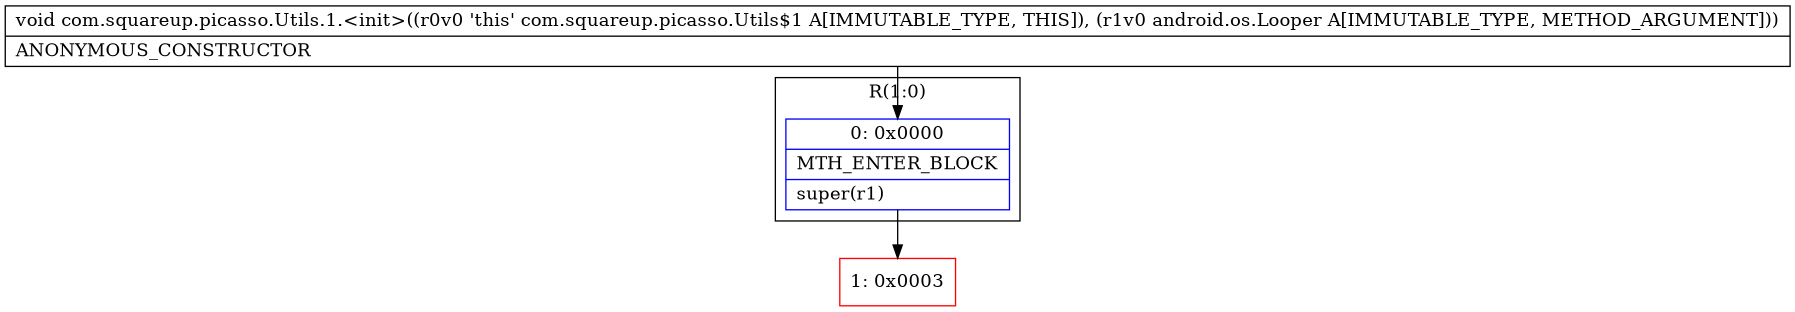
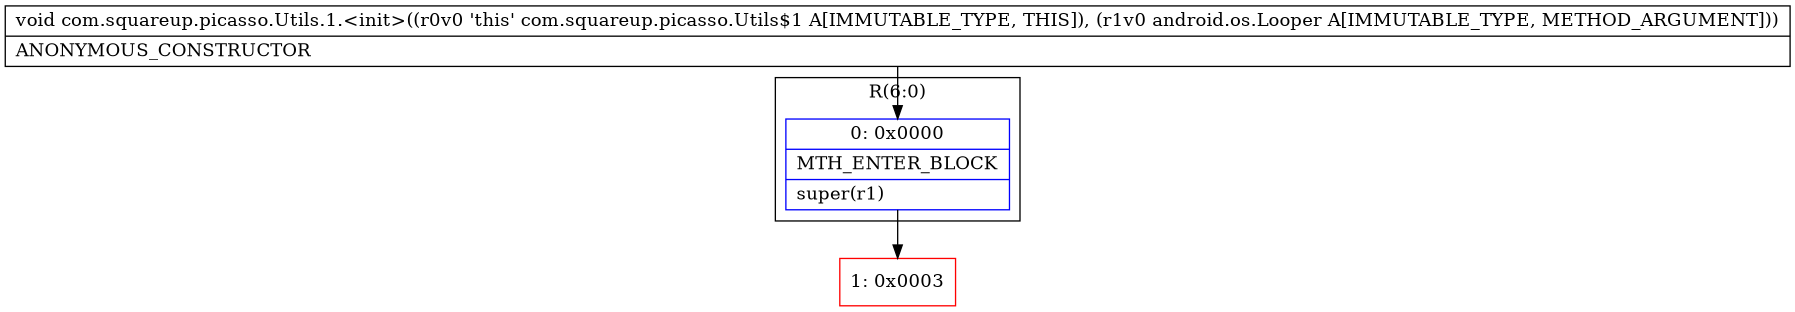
(898, 93) -> (898, 93)
